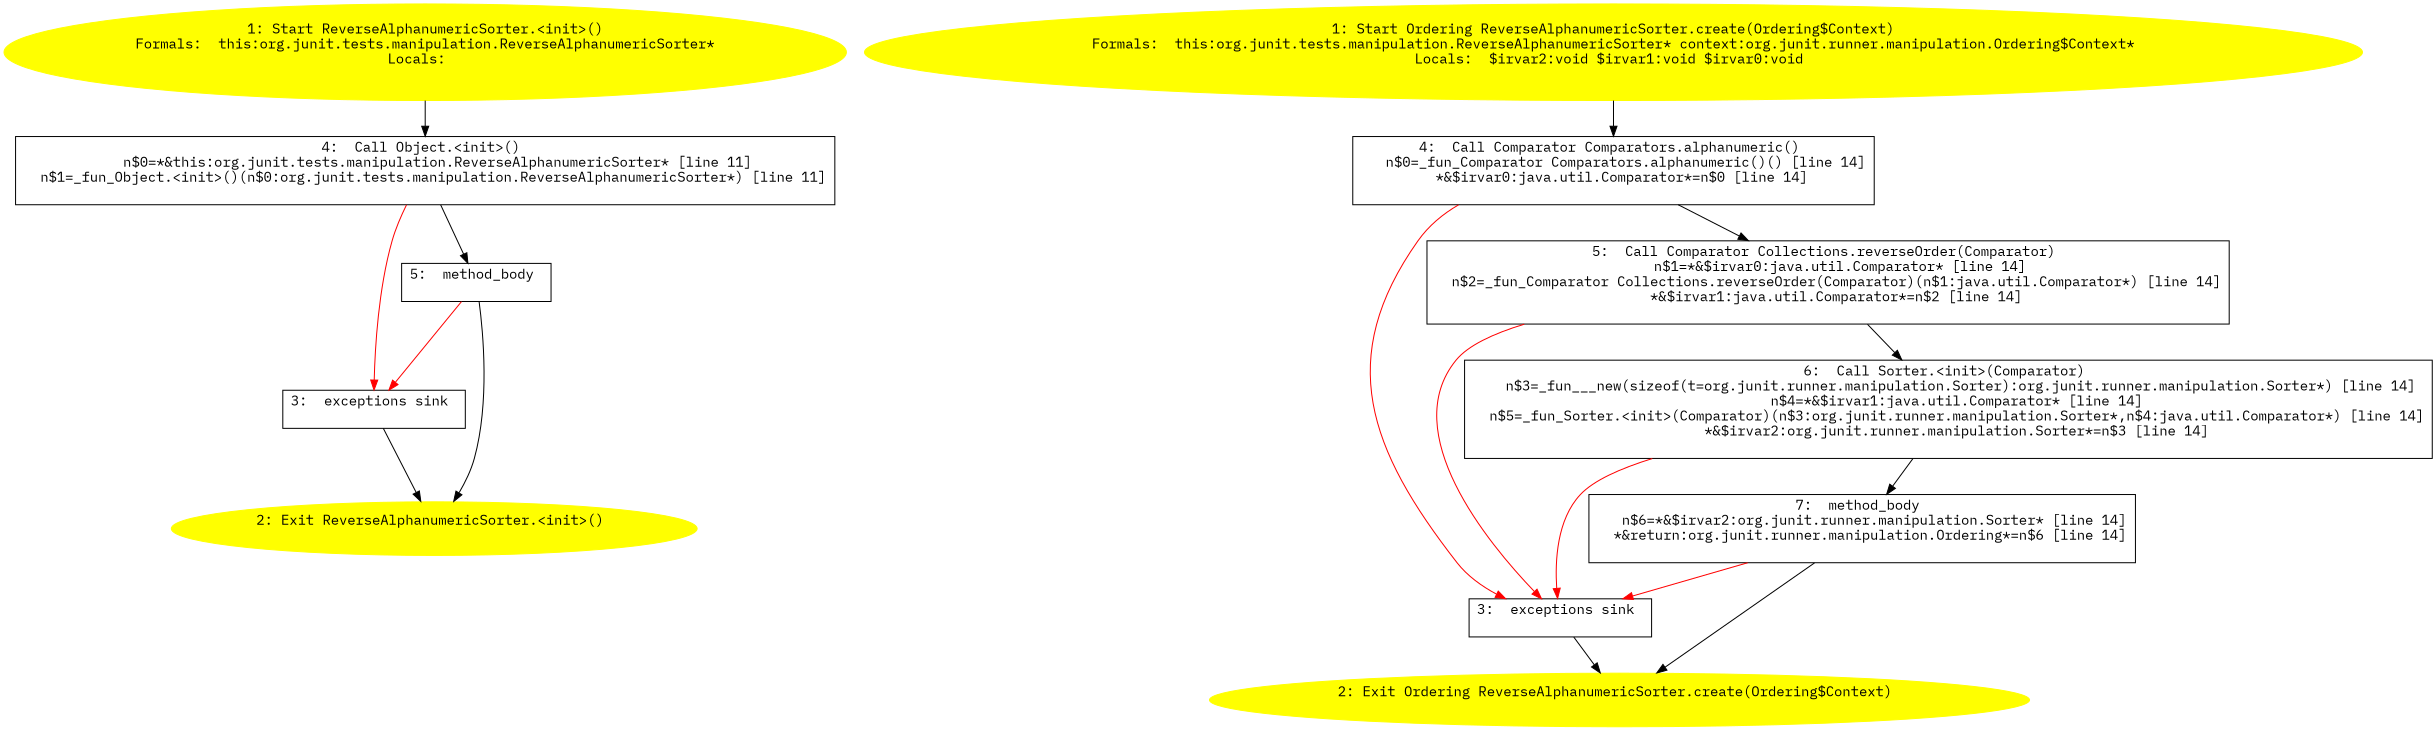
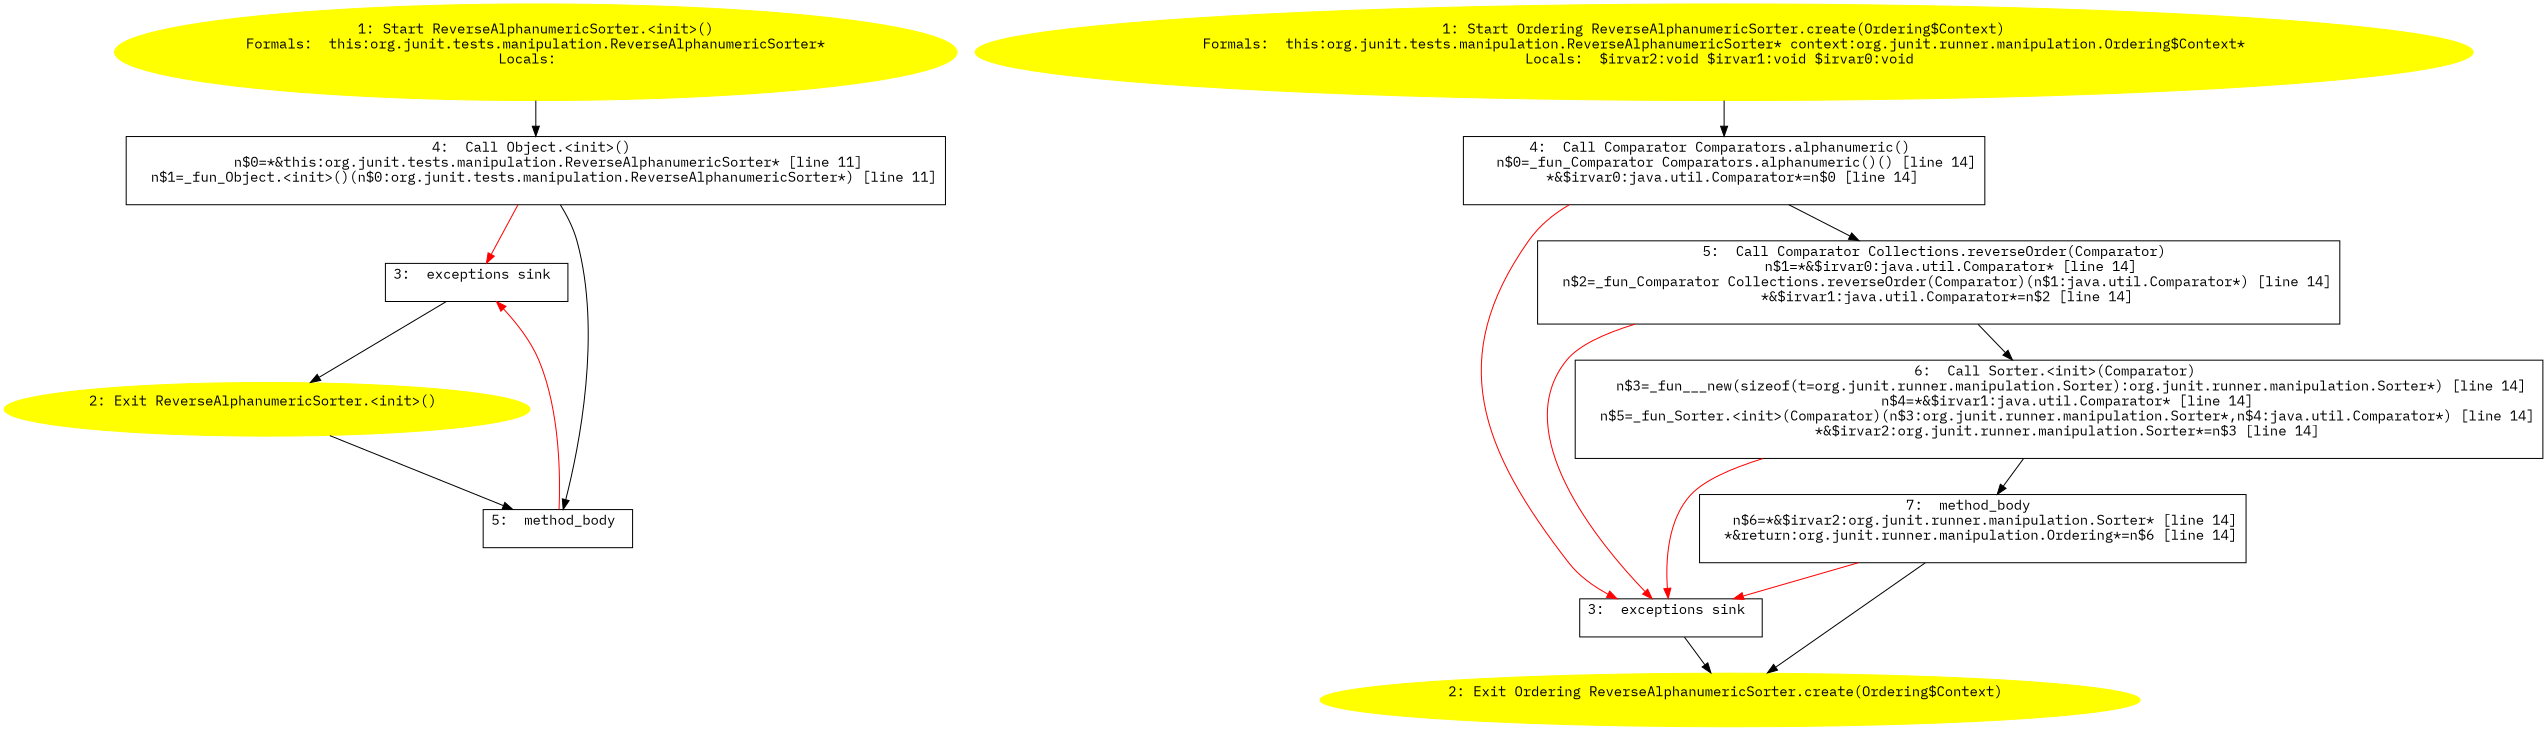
(483, 399) -> (417, 471)
